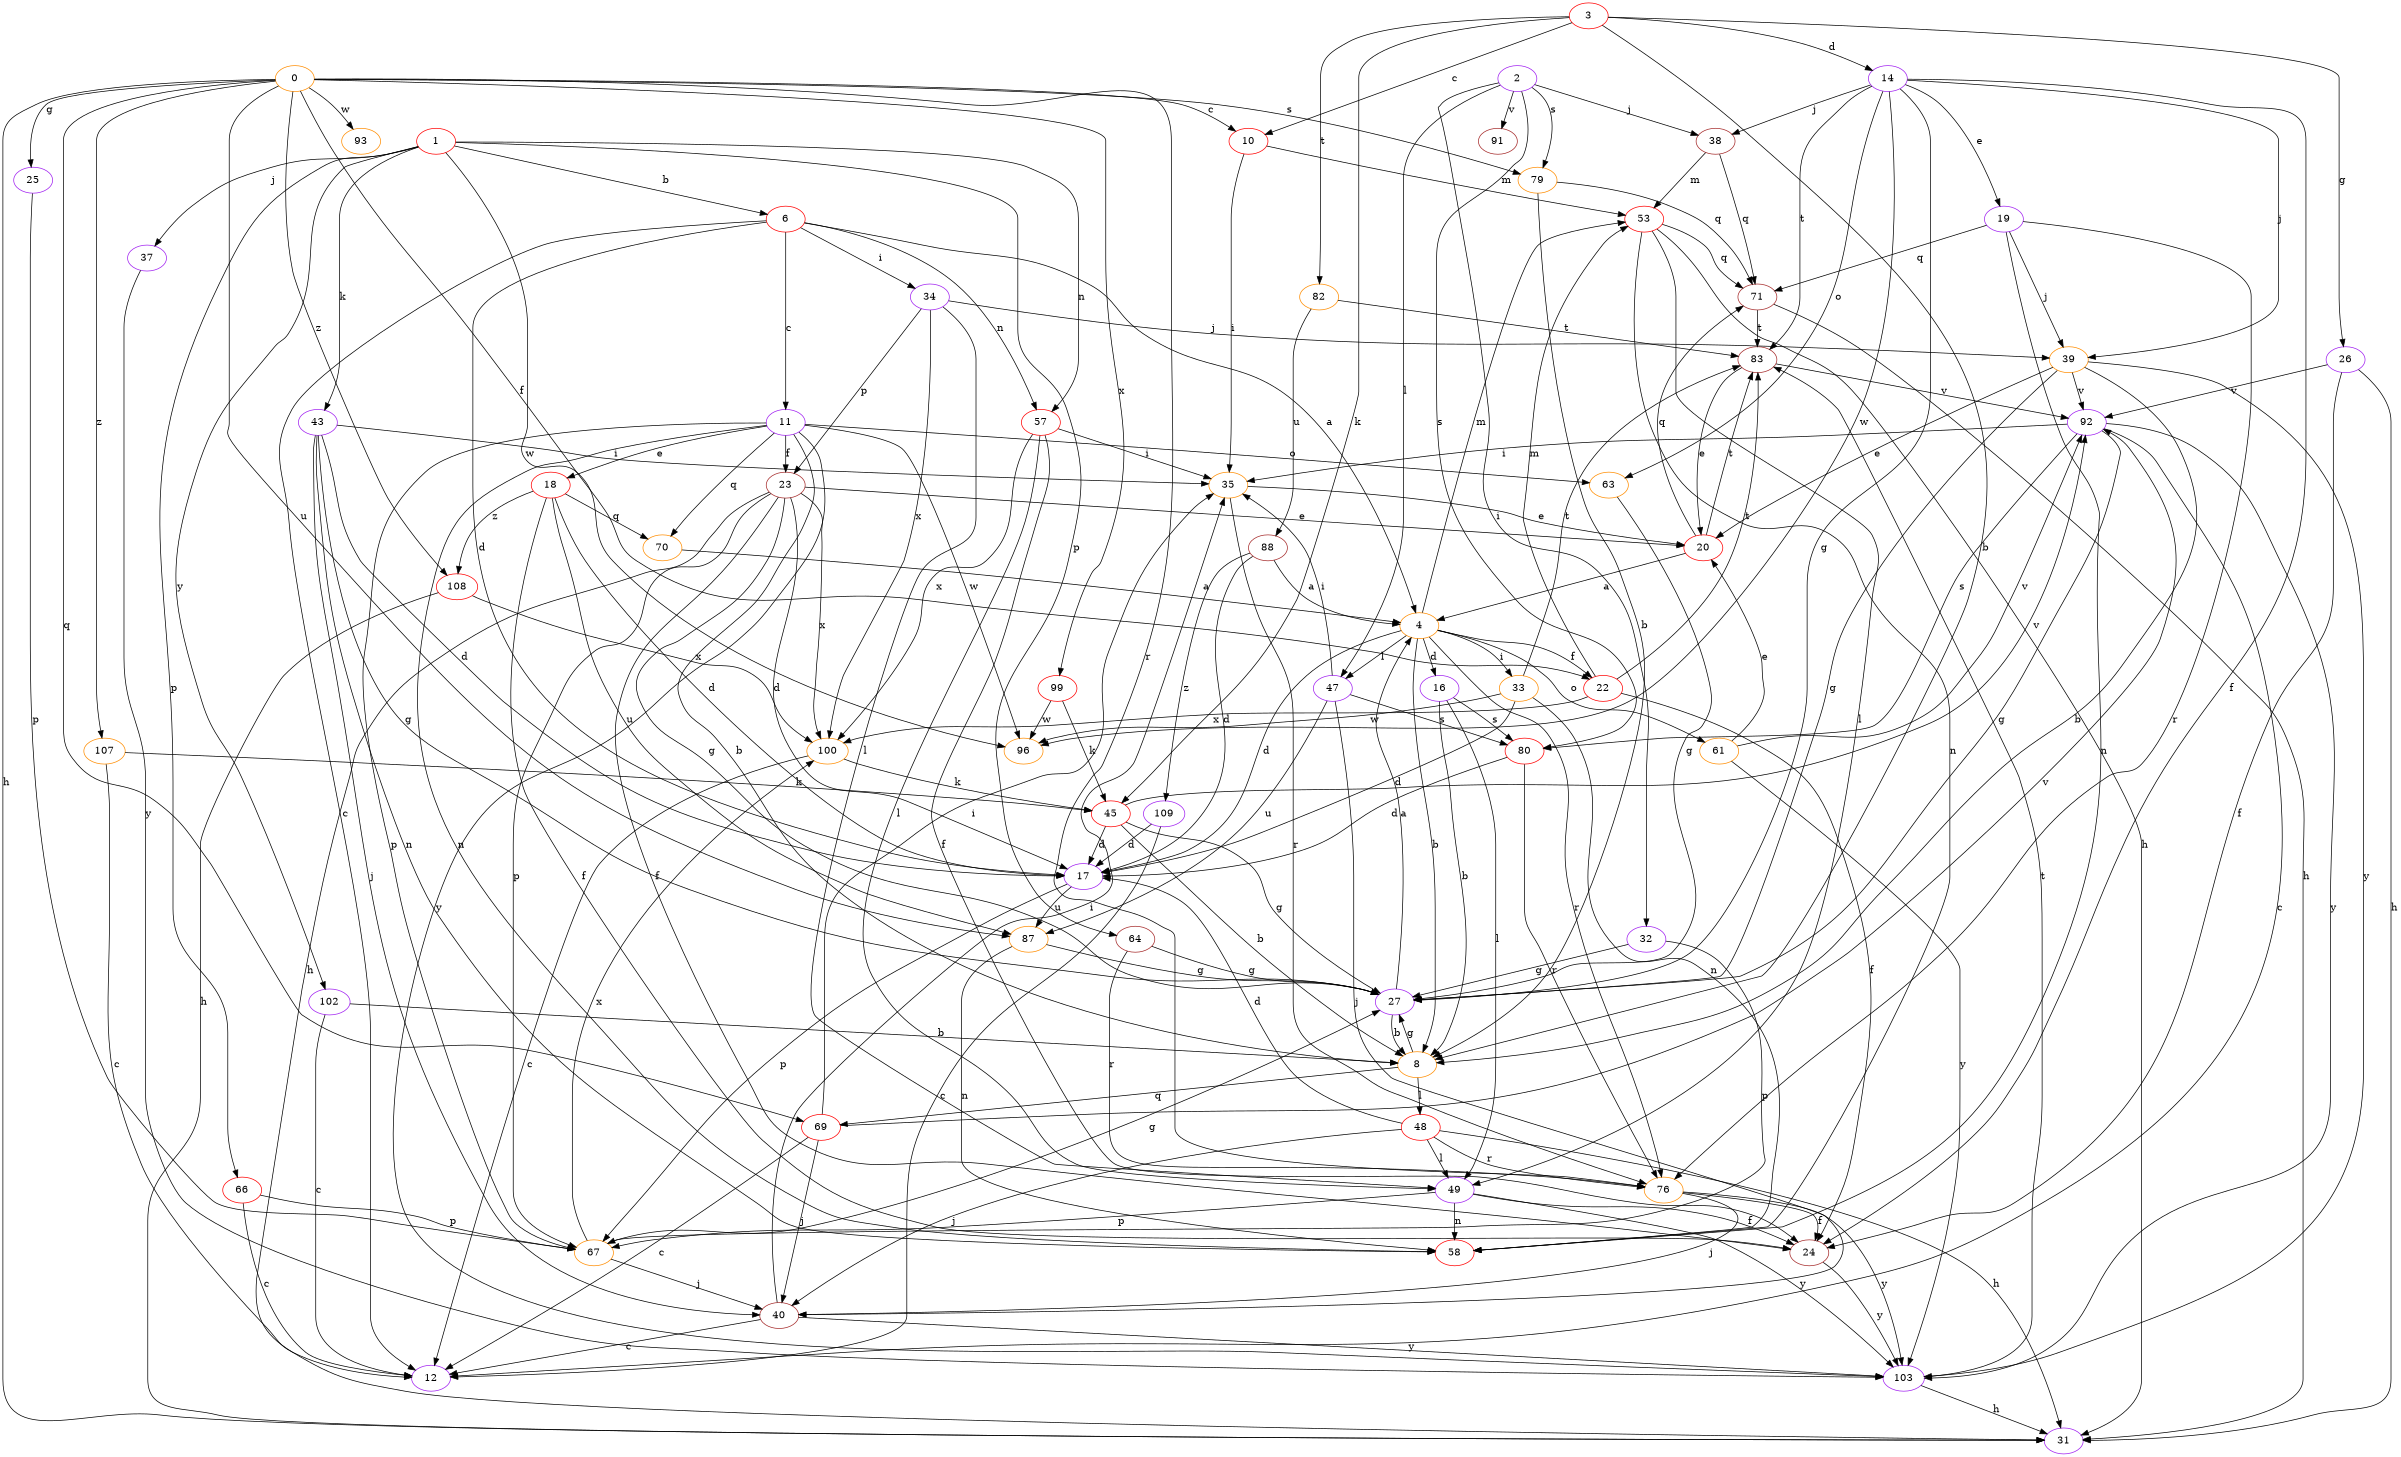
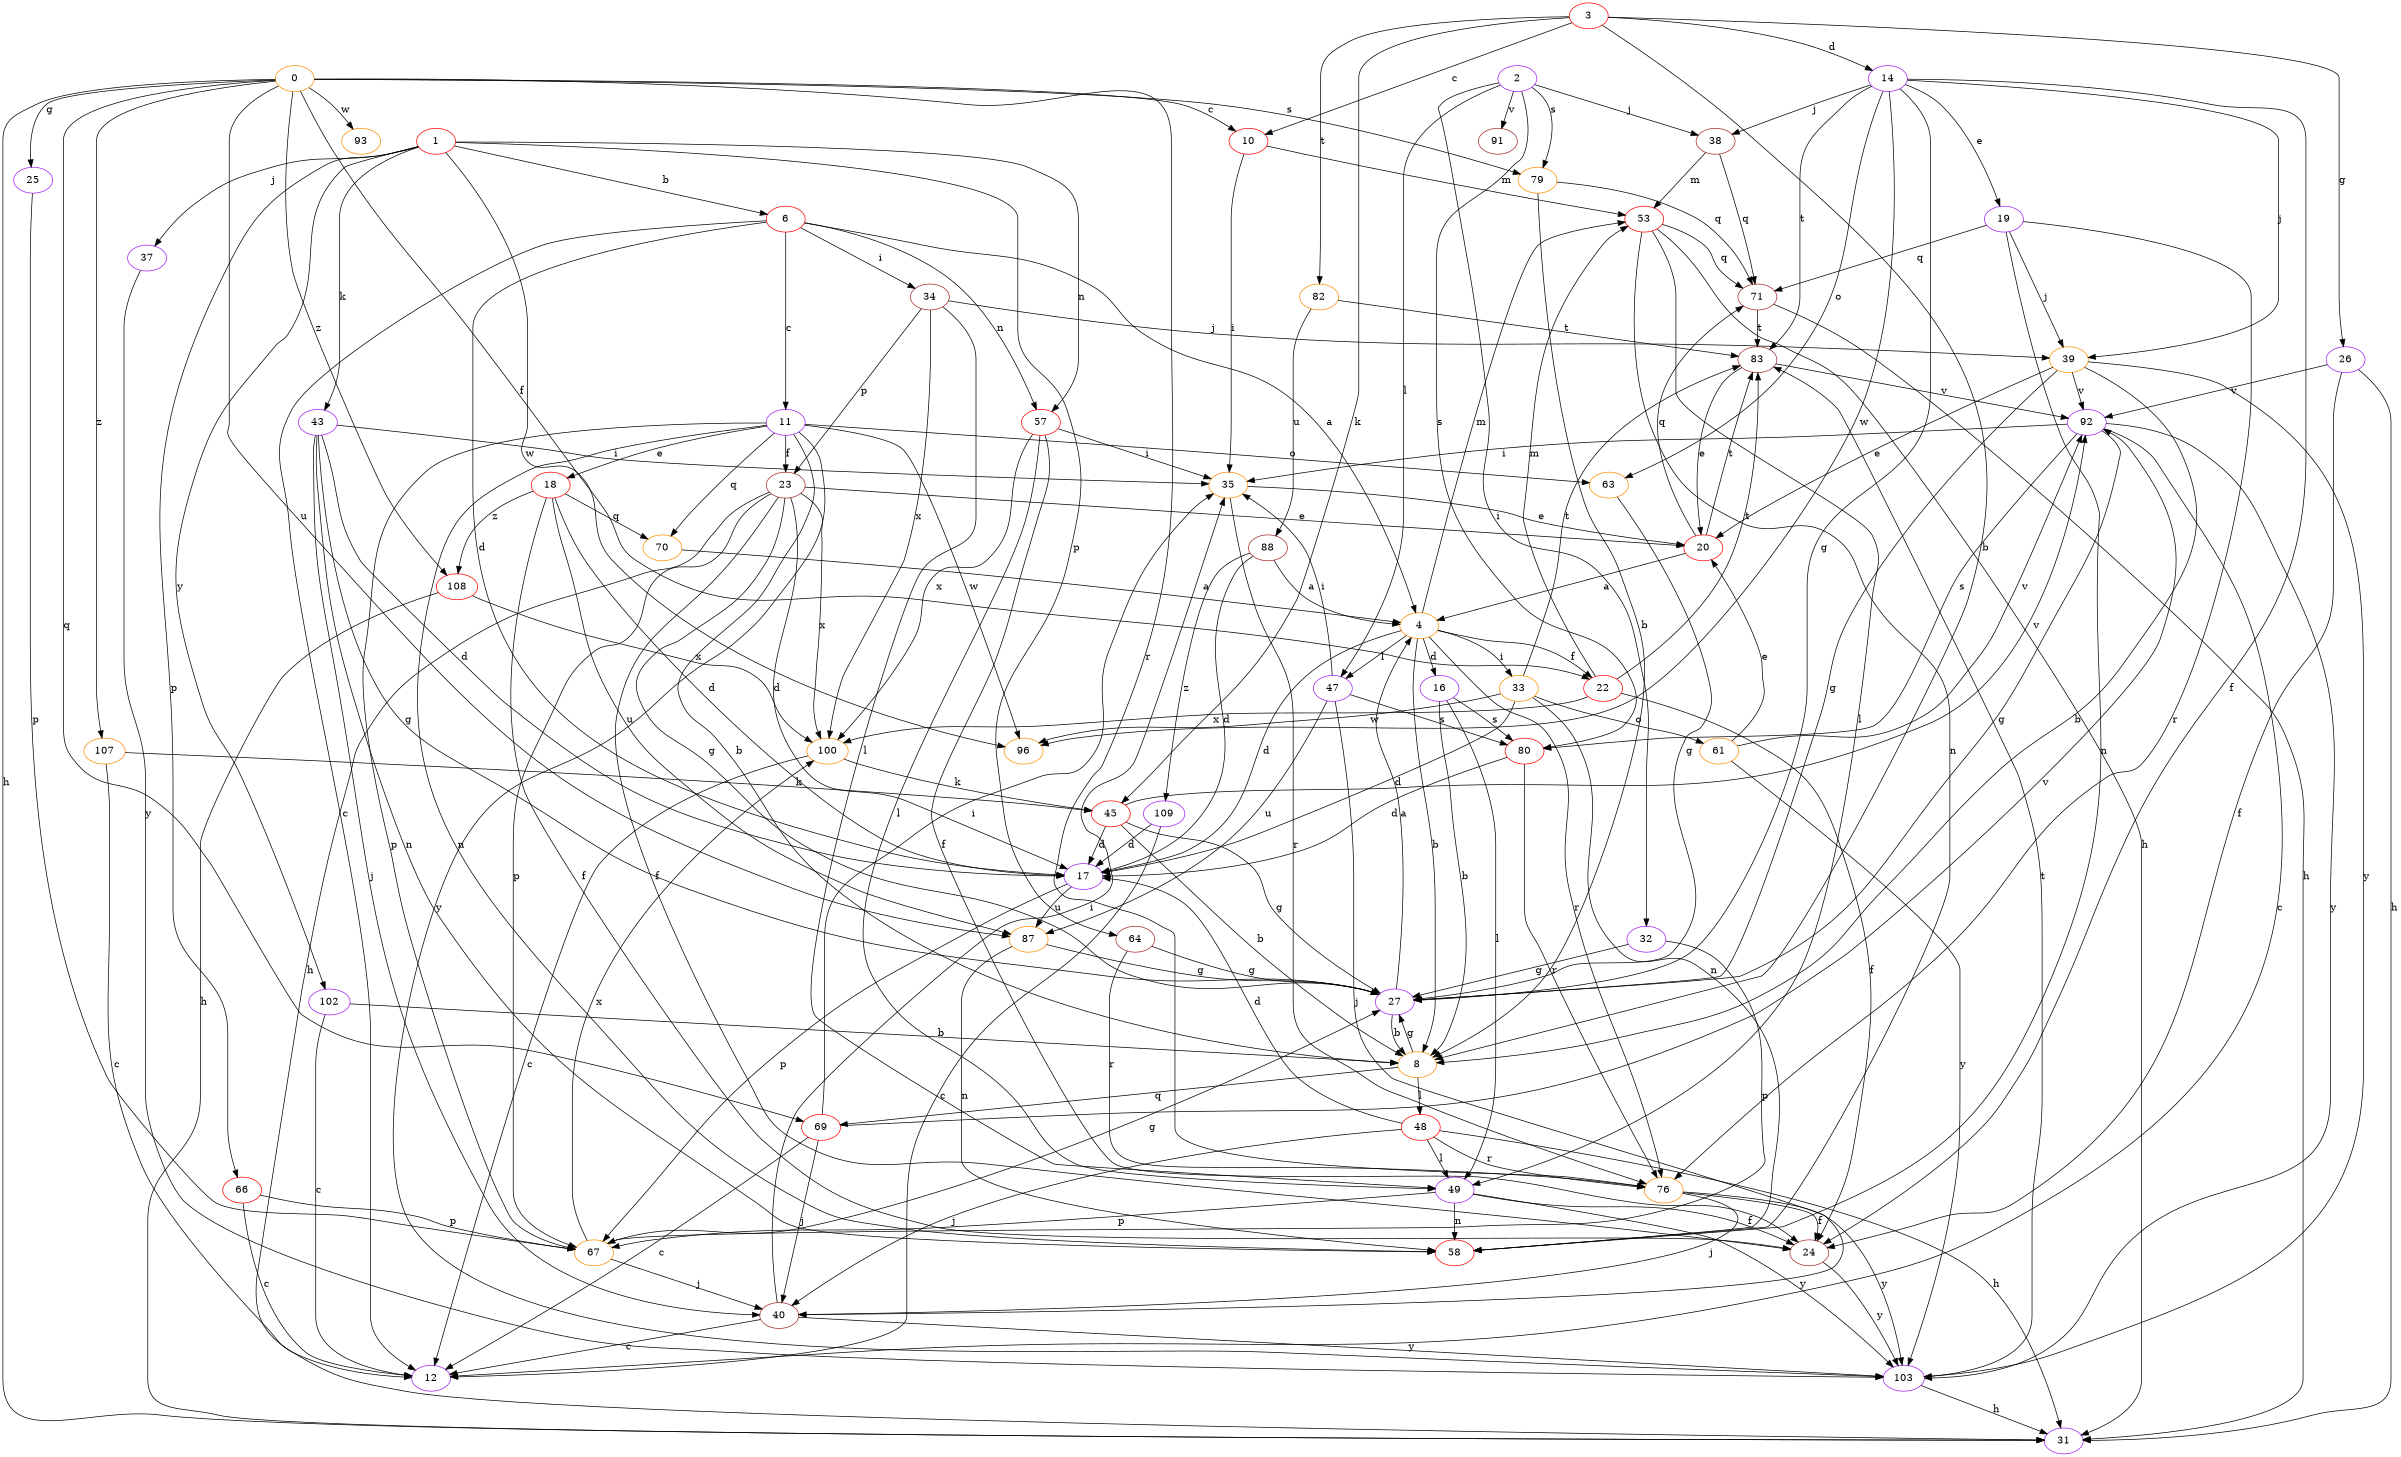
(930, 297) -> (930, 297)
(1057, 688) -> none
(1563, 696) -> (1615, 720)
